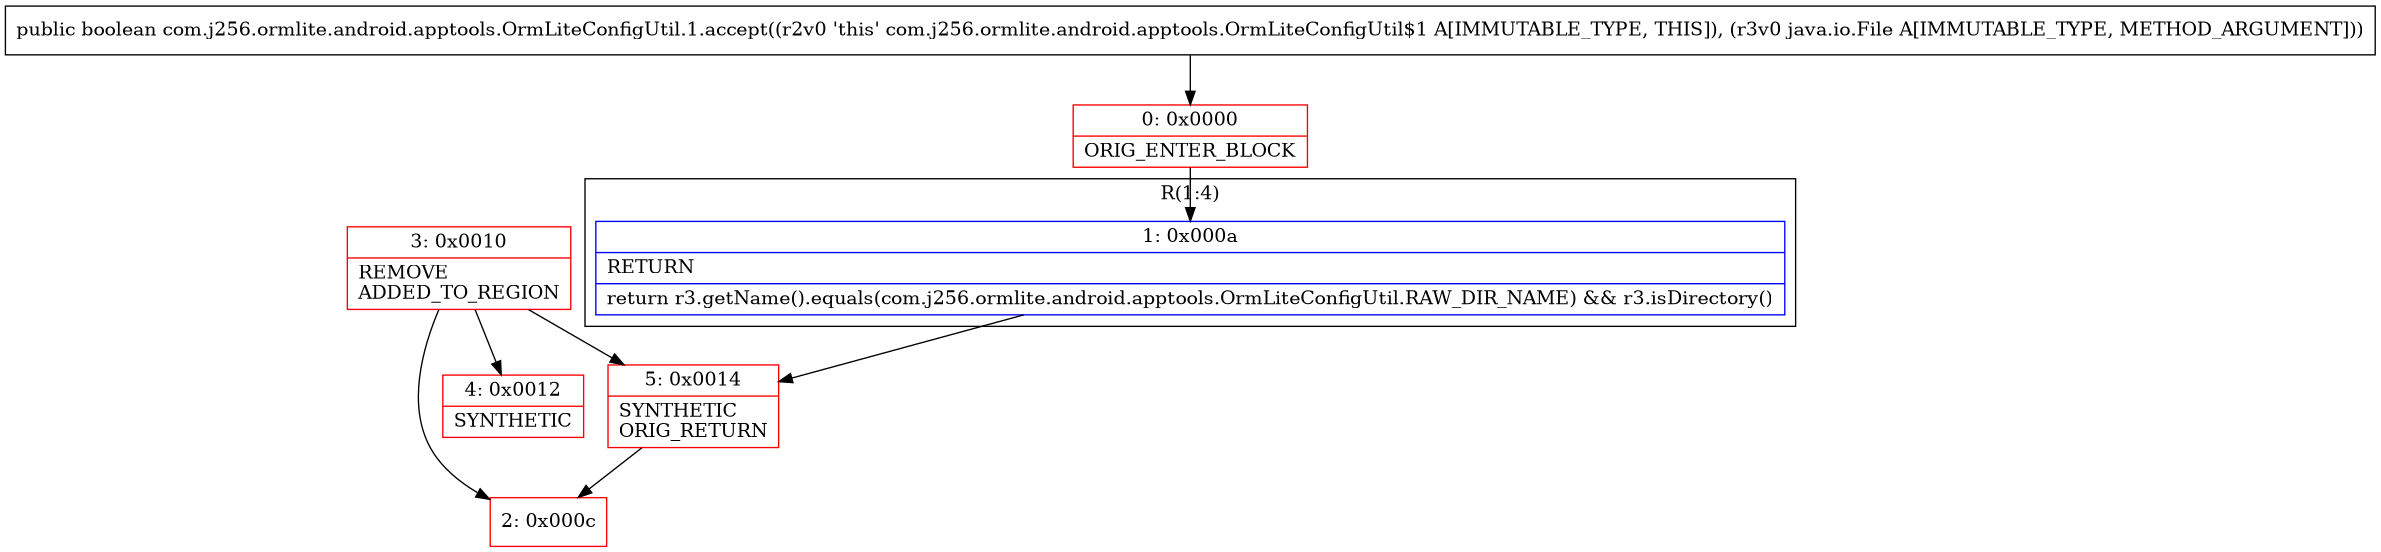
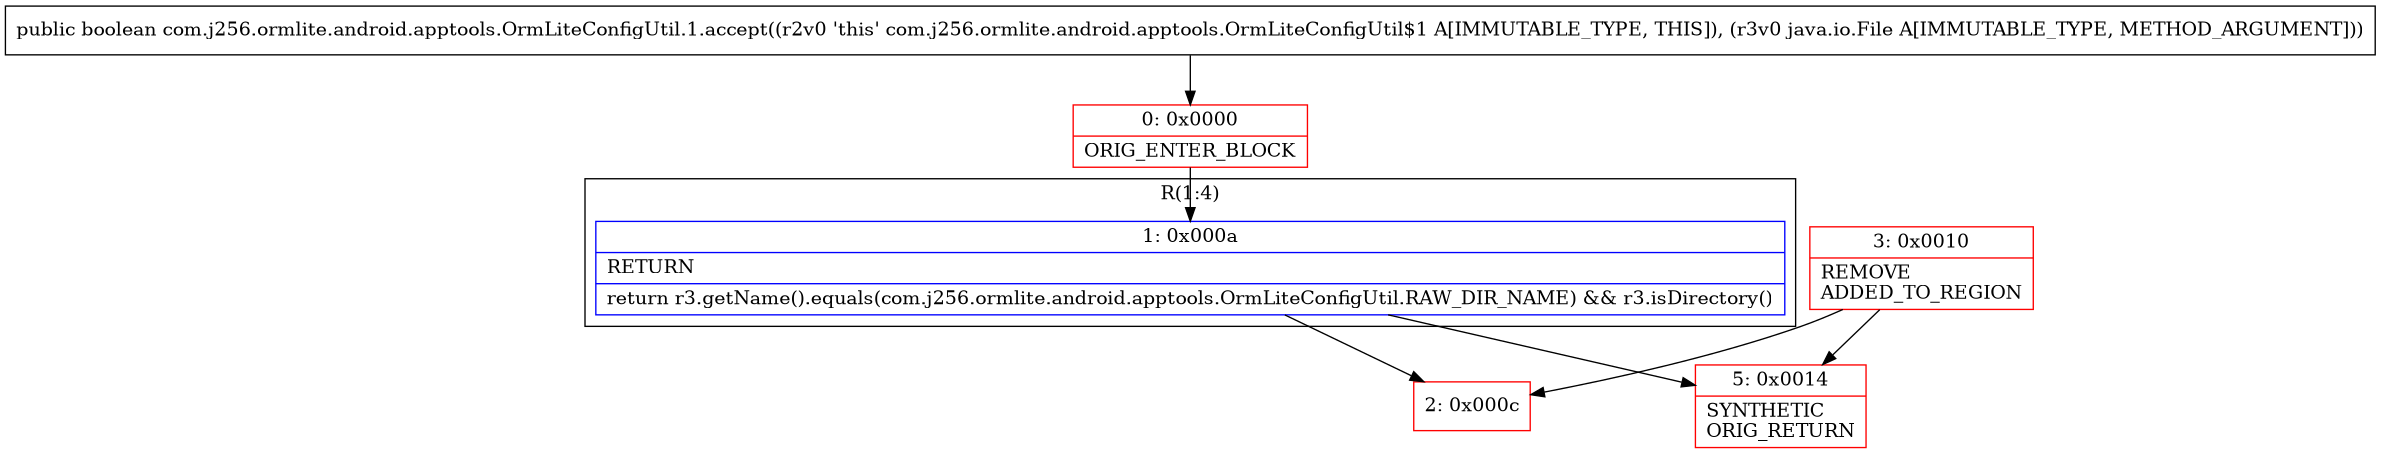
(513, 406) -> none
(615, 468) -> (1348, 345)
